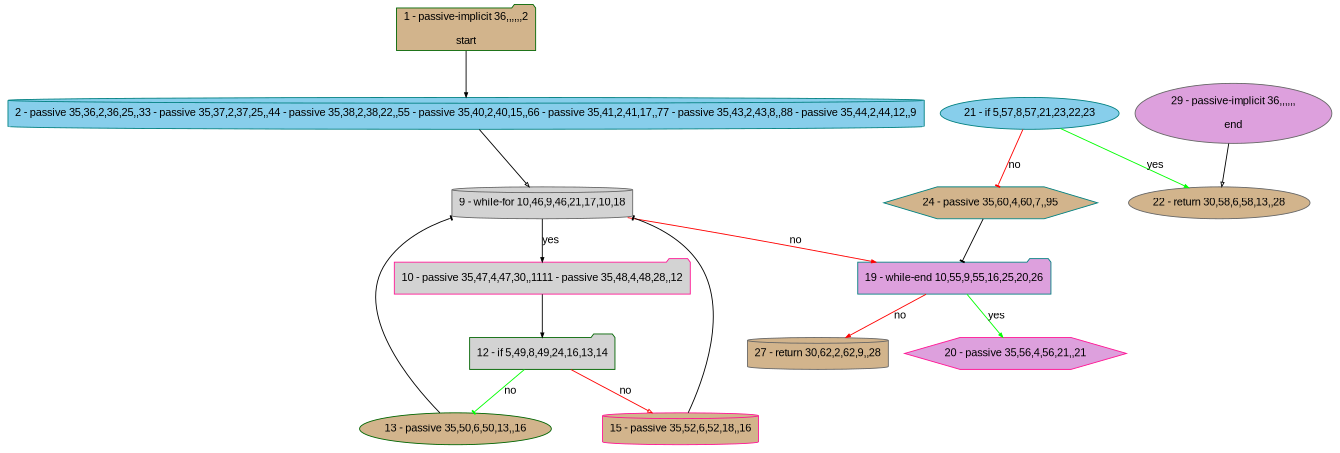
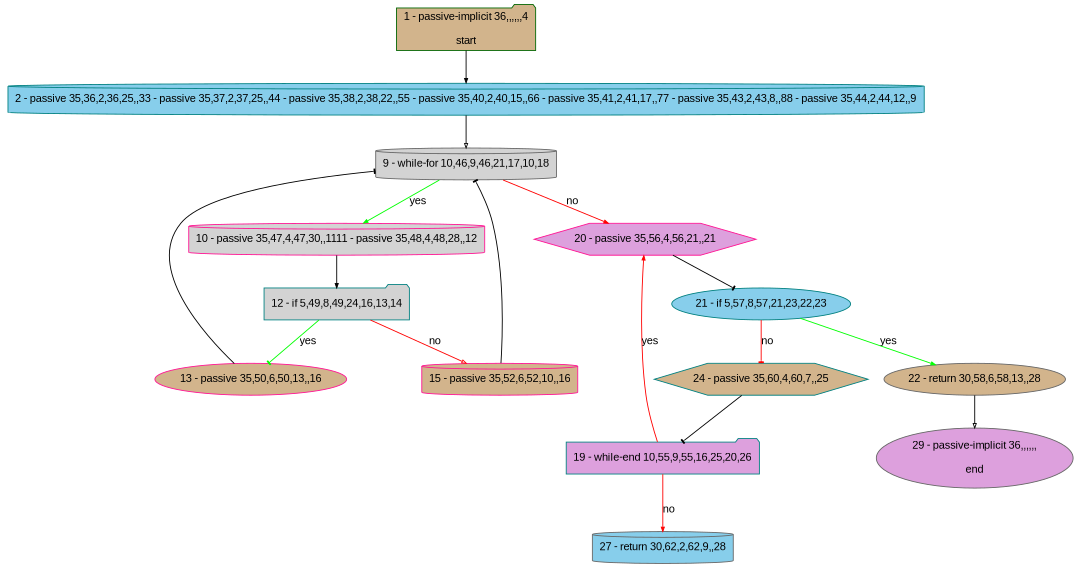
(466, 29) -> (466, 29)
(1226, 163) -> (975, 409)
(991, 203) -> (761, 379)
(542, 238) -> (403, 200)
(750, 239) -> (554, 201)
none -> (703, 271)
(542, 278) -> (337, 239)
(983, 314) -> (642, 352)
(542, 353) -> (337, 304)
(818, 353) -> (663, 548)
(510, 391) -> (308, 342)
(455, 429) -> (251, 379)
(681, 429) -> (500, 379)
